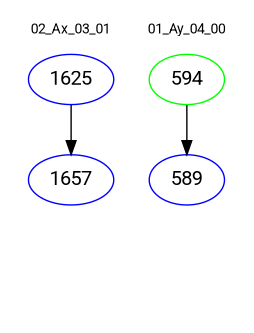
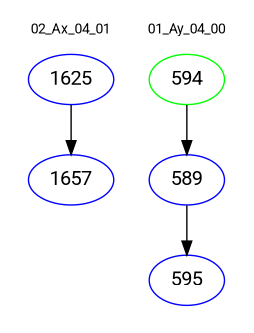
(71, 30) -> (71, 30)
none -> (187, 280)
